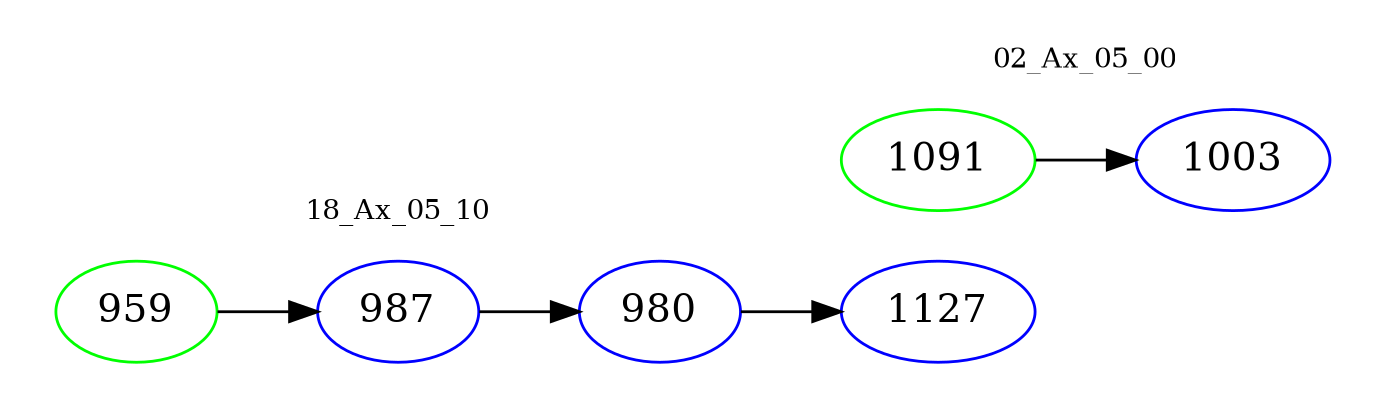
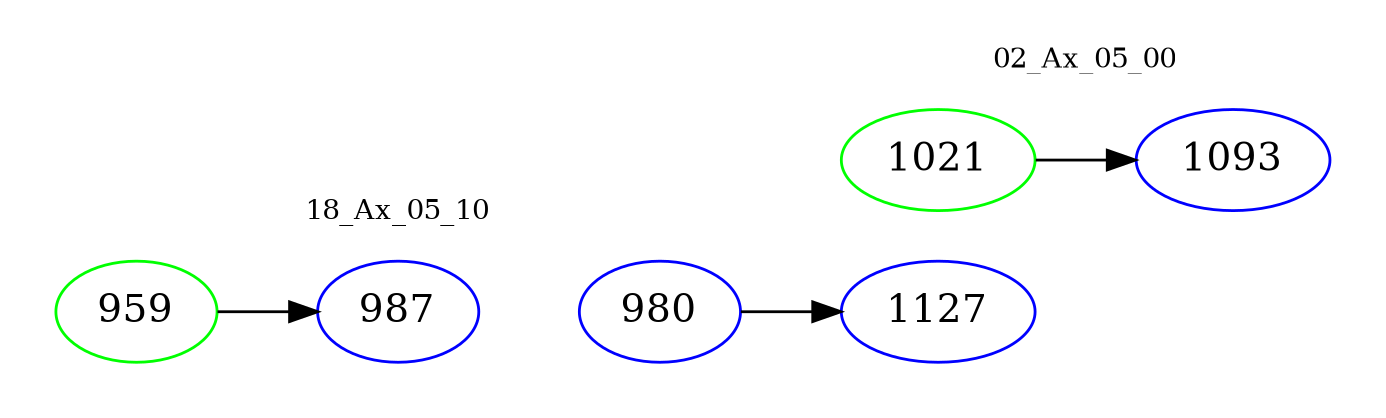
(938, 160) -> (938, 160)
(1233, 160) -> (1233, 160)
(515, 312) -> none
